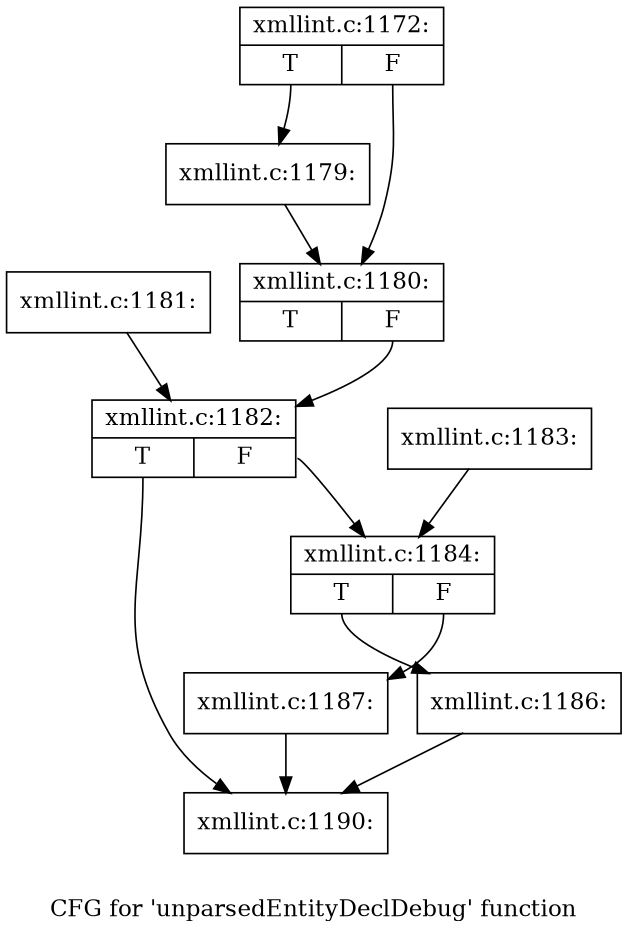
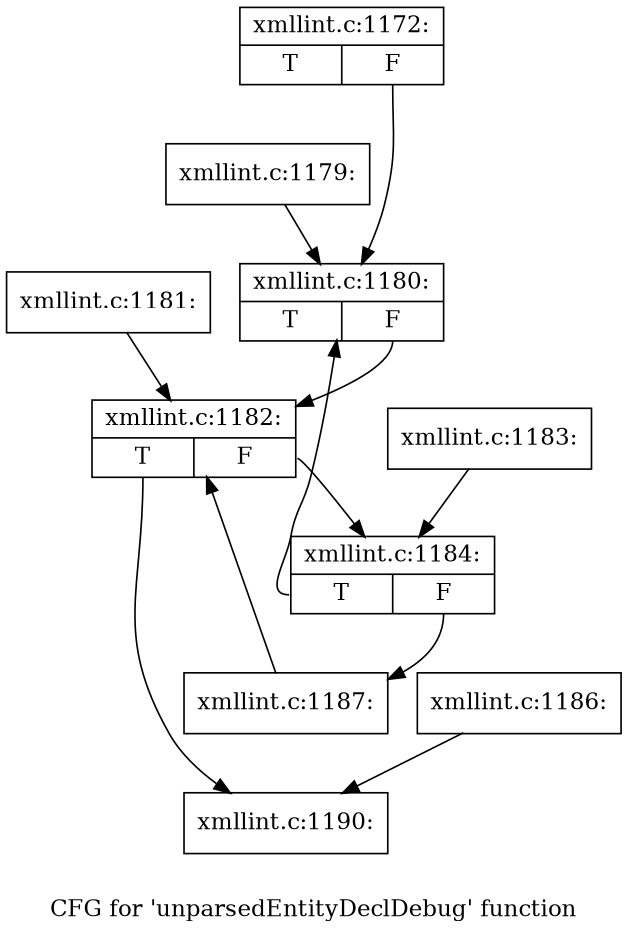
(289, 107) -> none
(372, 647) -> (308, 487)
(286, 755) -> (244, 583)
